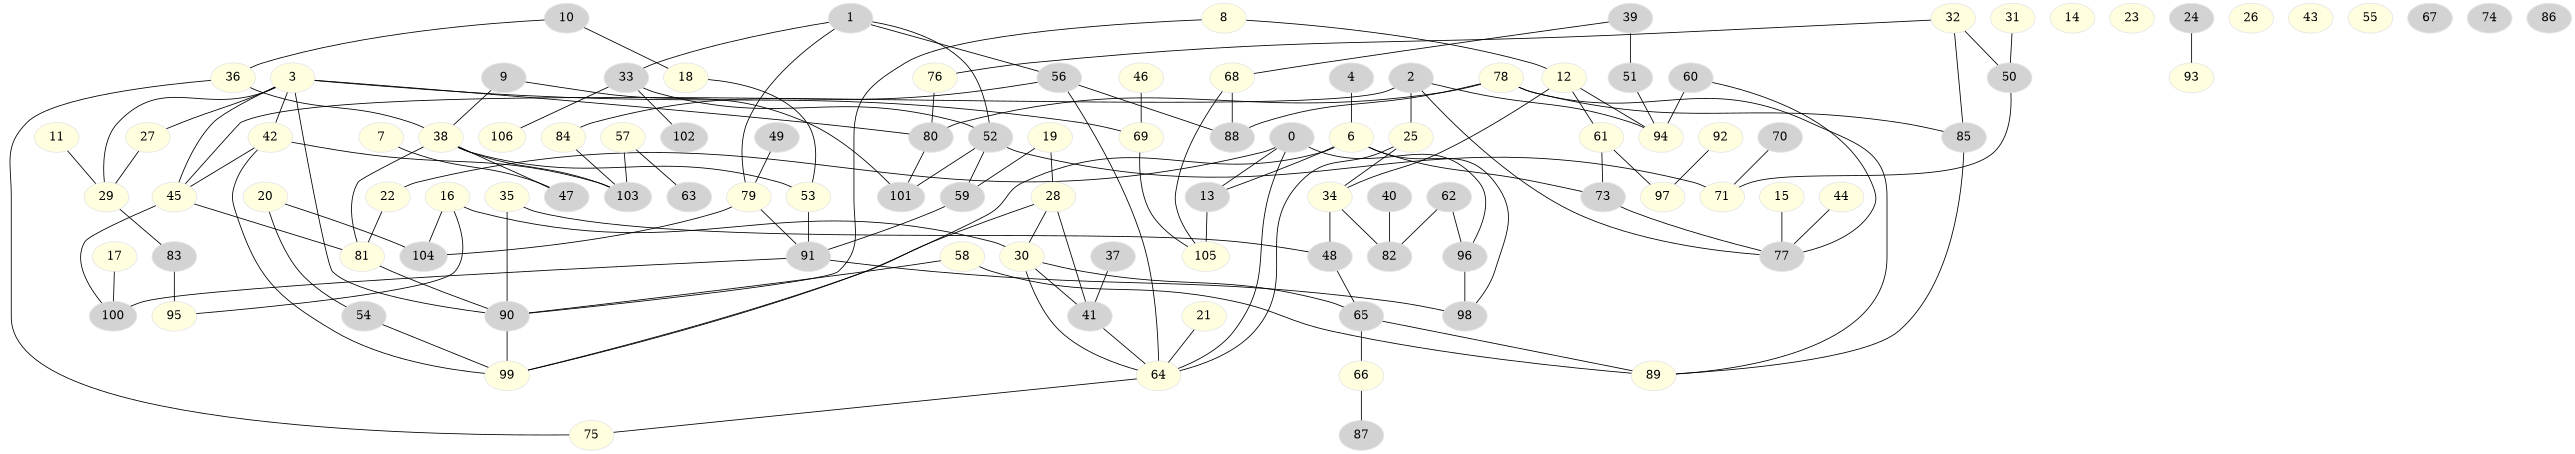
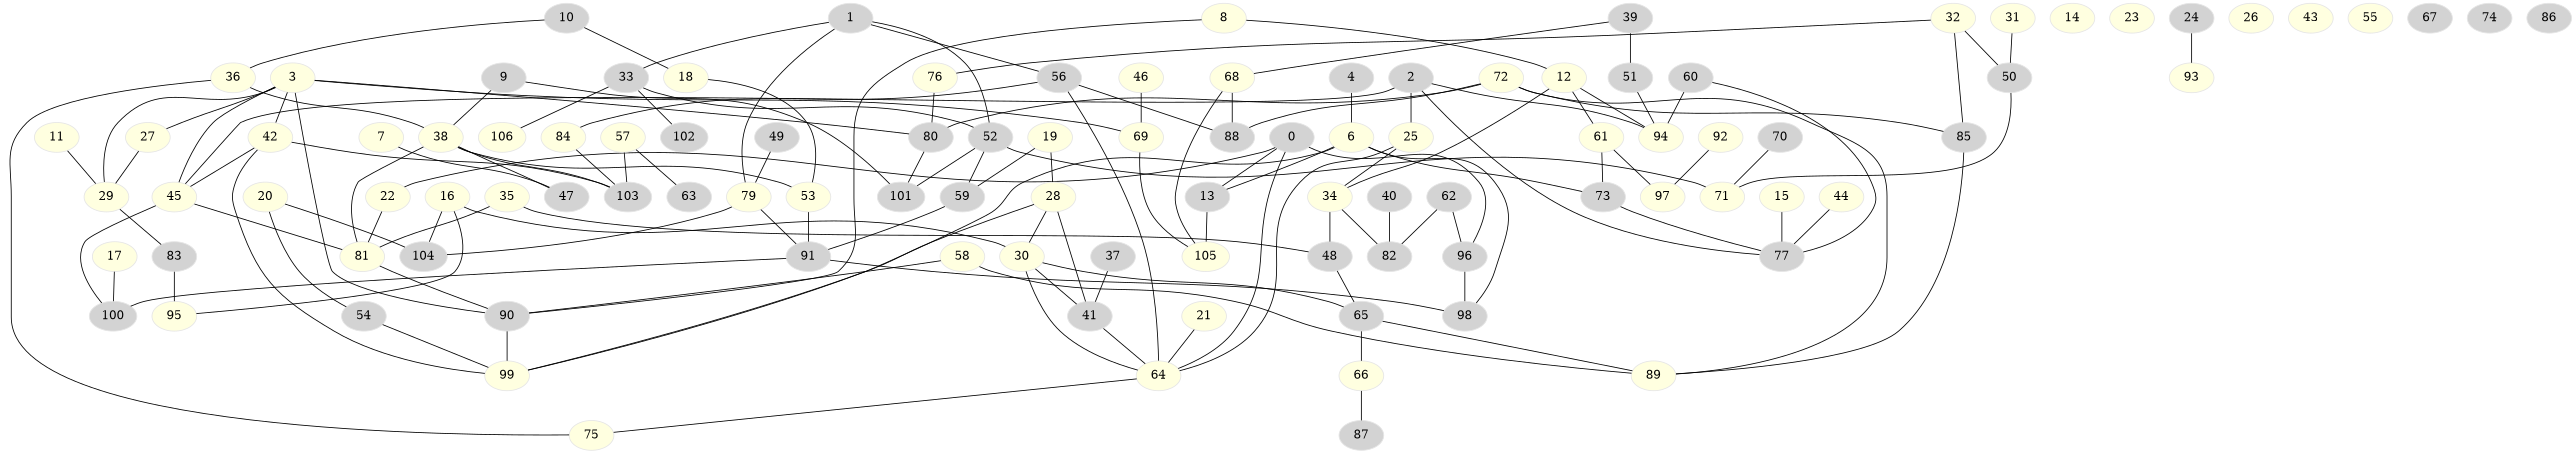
(1501, 78) -> (1501, 78)
(507, 257) -> (429, 229)
